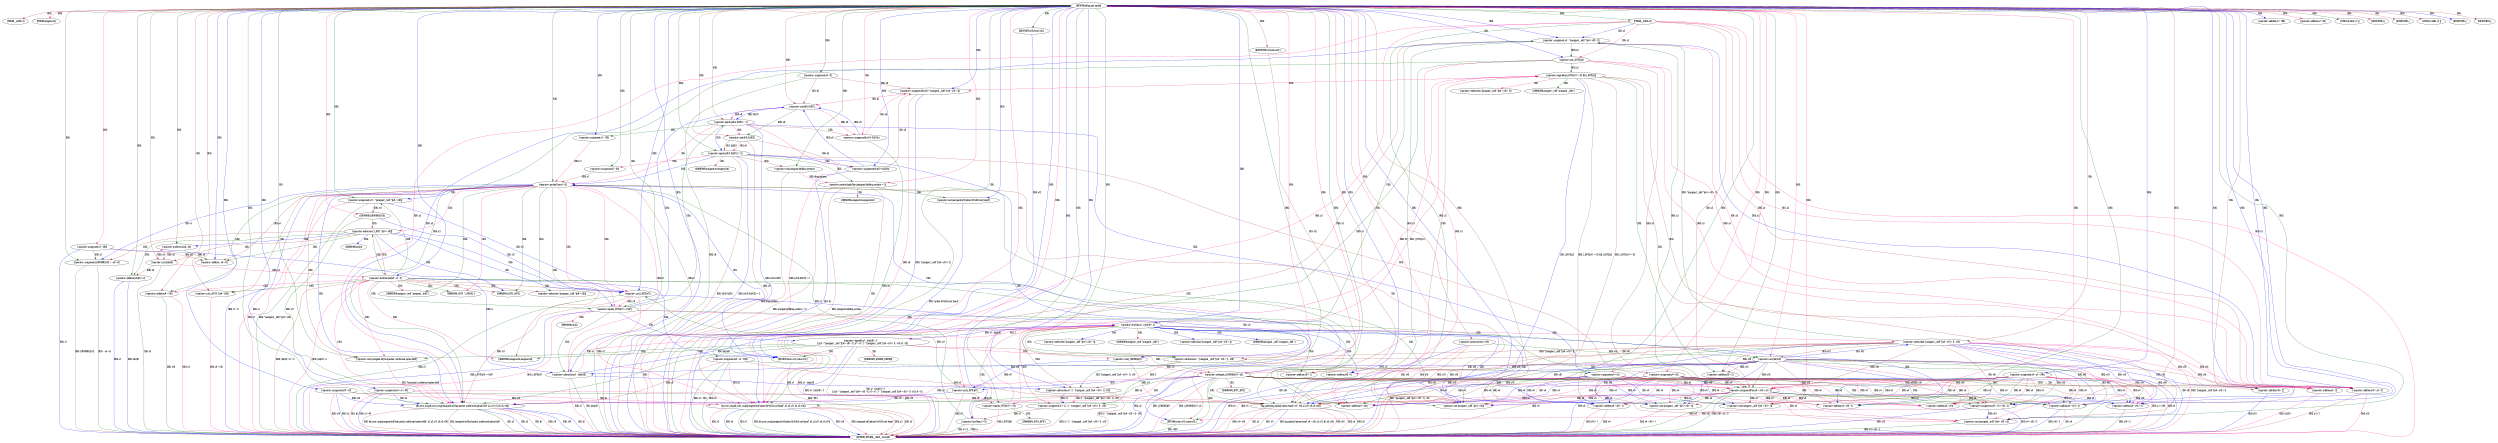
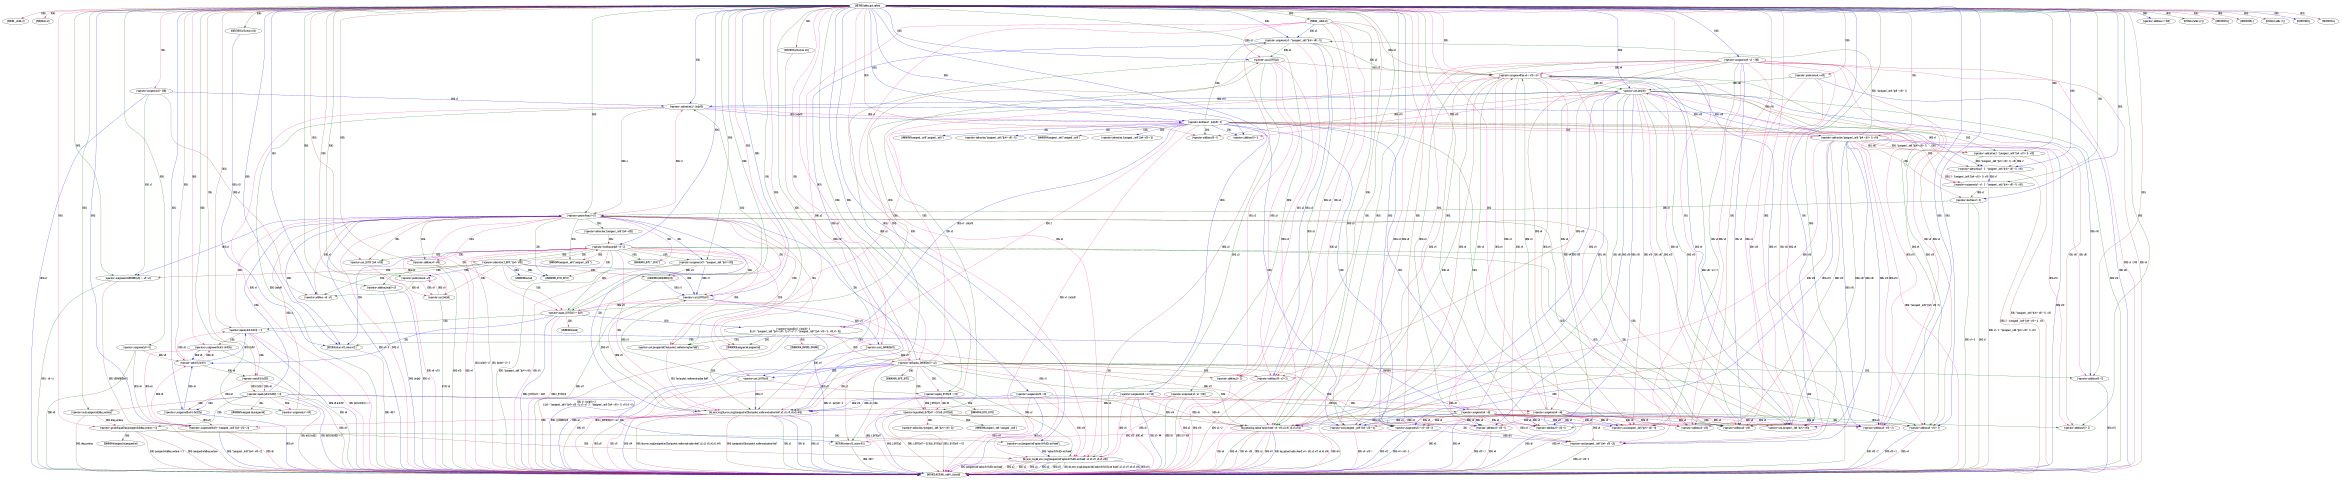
(717, 11) -> none
(46, 21) -> (43, 21)
(2313, 21) -> none
(2431, 21) -> (2275, 21)
(1796, 22) -> (1449, 12)
(2247, 25) -> (1297, 12)
none -> (911, 102)
(716, 136) -> none
(594, 138) -> none
(372, 223) -> (583, 271)
(1196, 247) -> (1387, 371)
(189, 255) -> (237, 193)
(146, 269) -> none
(503, 271) -> (528, 290)
(471, 286) -> (609, 238)
(461, 294) -> (647, 263)
(147, 352) -> (446, 386)
(1384, 367) -> (1333, 403)
(1761, 374) -> (1581, 83)
(2033, 398) -> (1529, 167)
none -> (1340, 400)
(2285, 414) -> (1187, 428)
